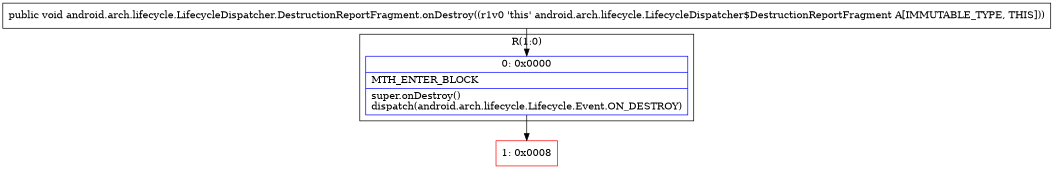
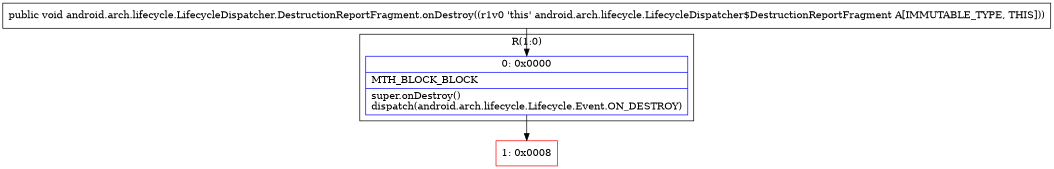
(425, 80) -> (425, 80)
